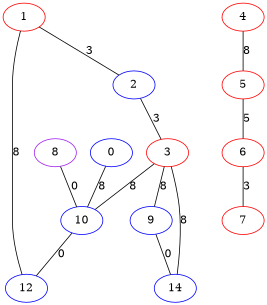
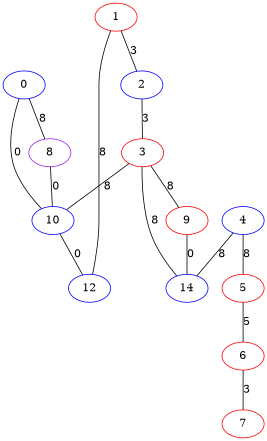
(243, 17) -> (243, 221)
none -> (37, 119)
(102, 187) -> (18, 153)
(151, 221) -> (187, 221)
none -> (215, 254)
